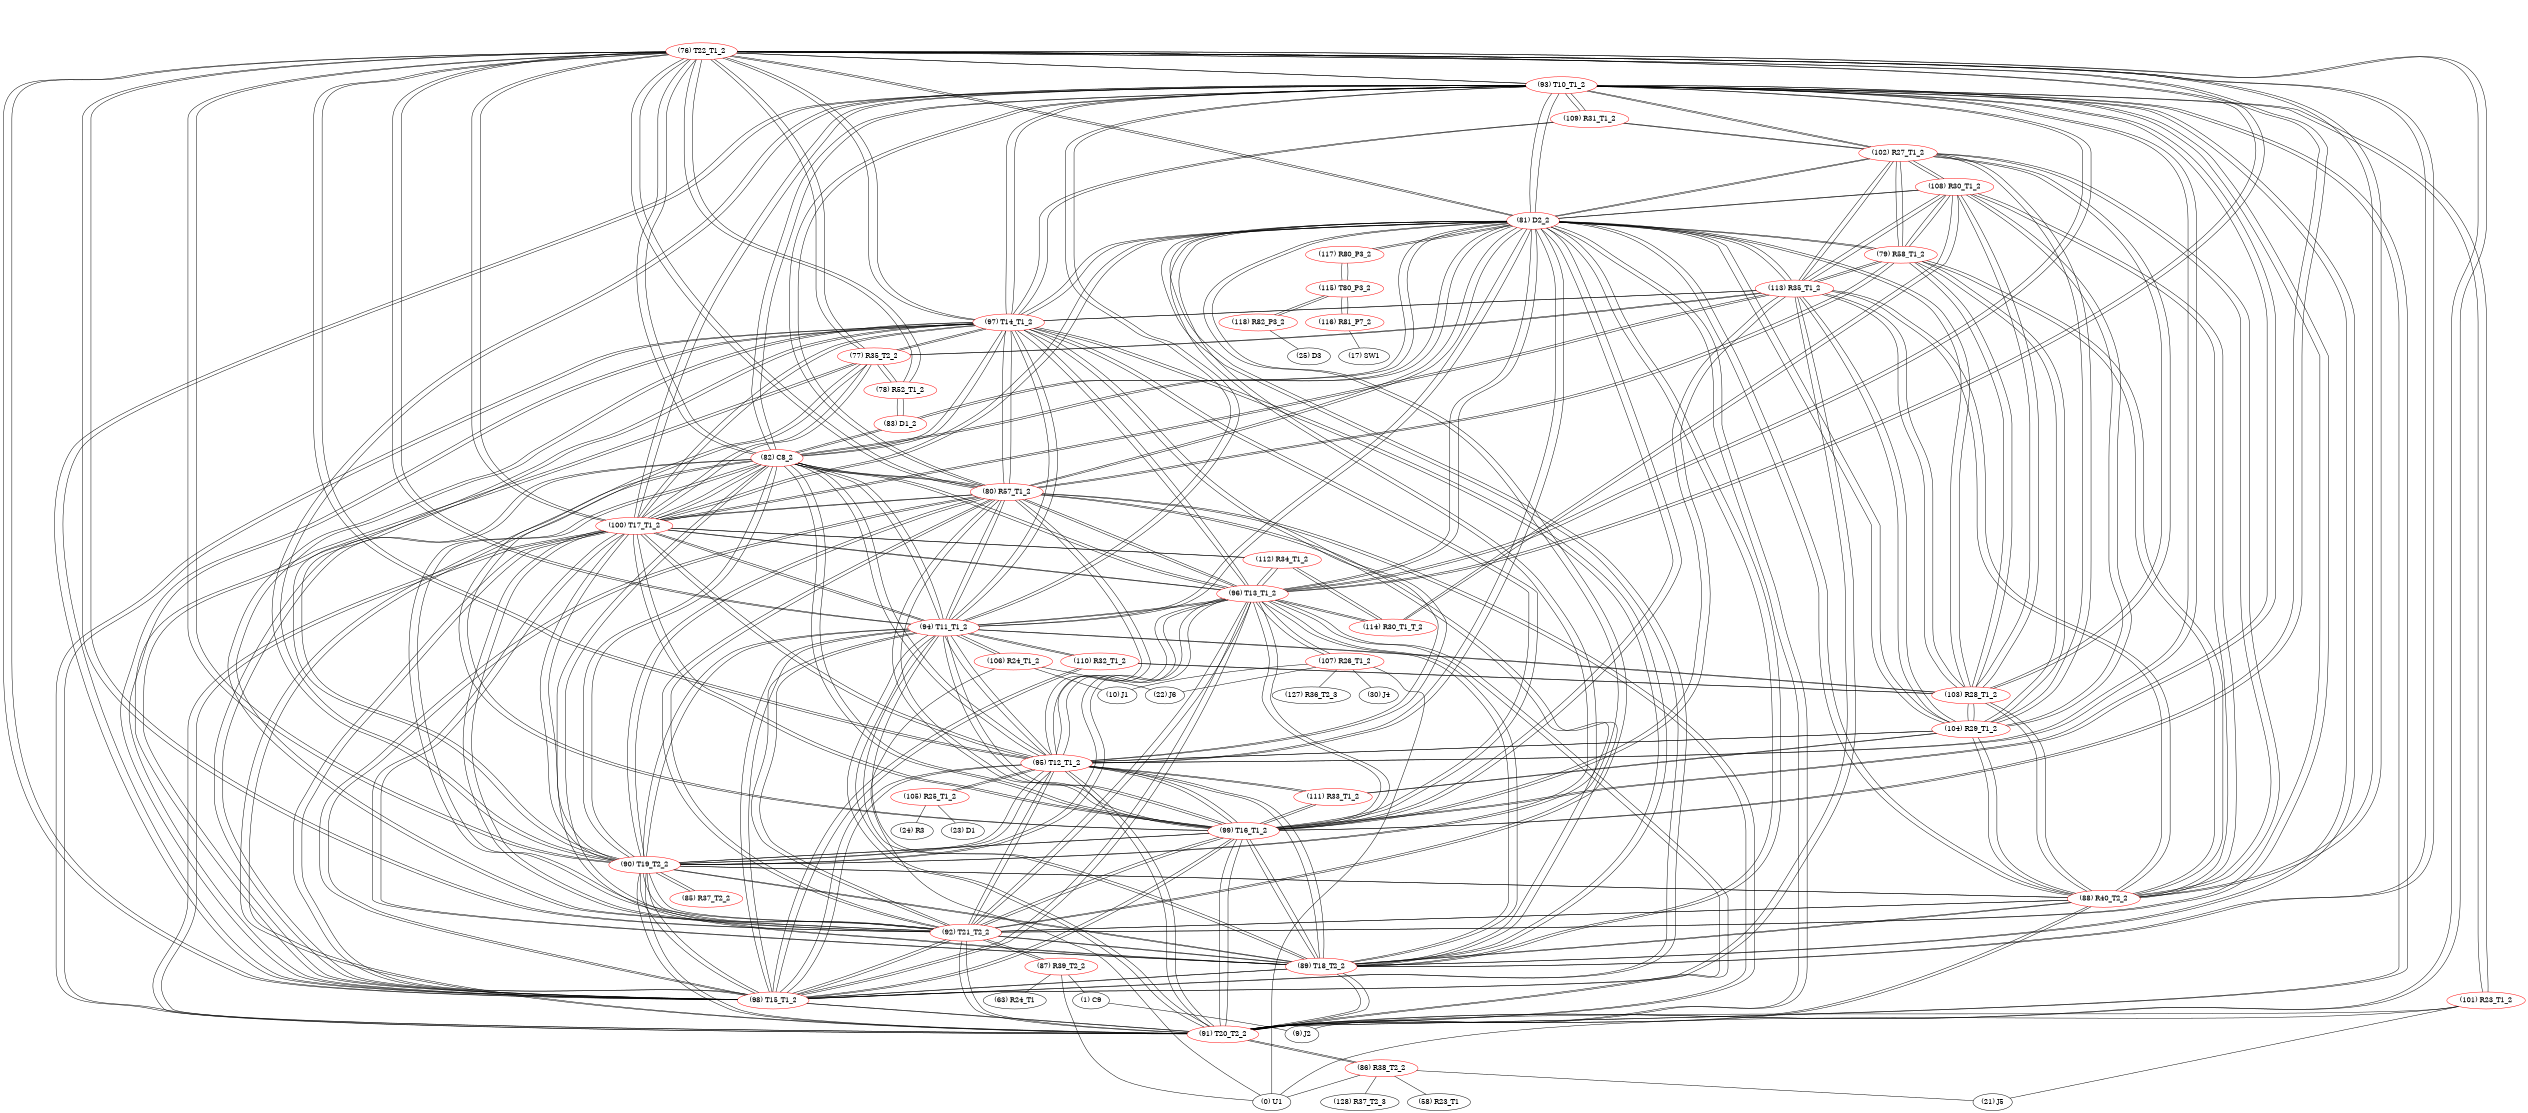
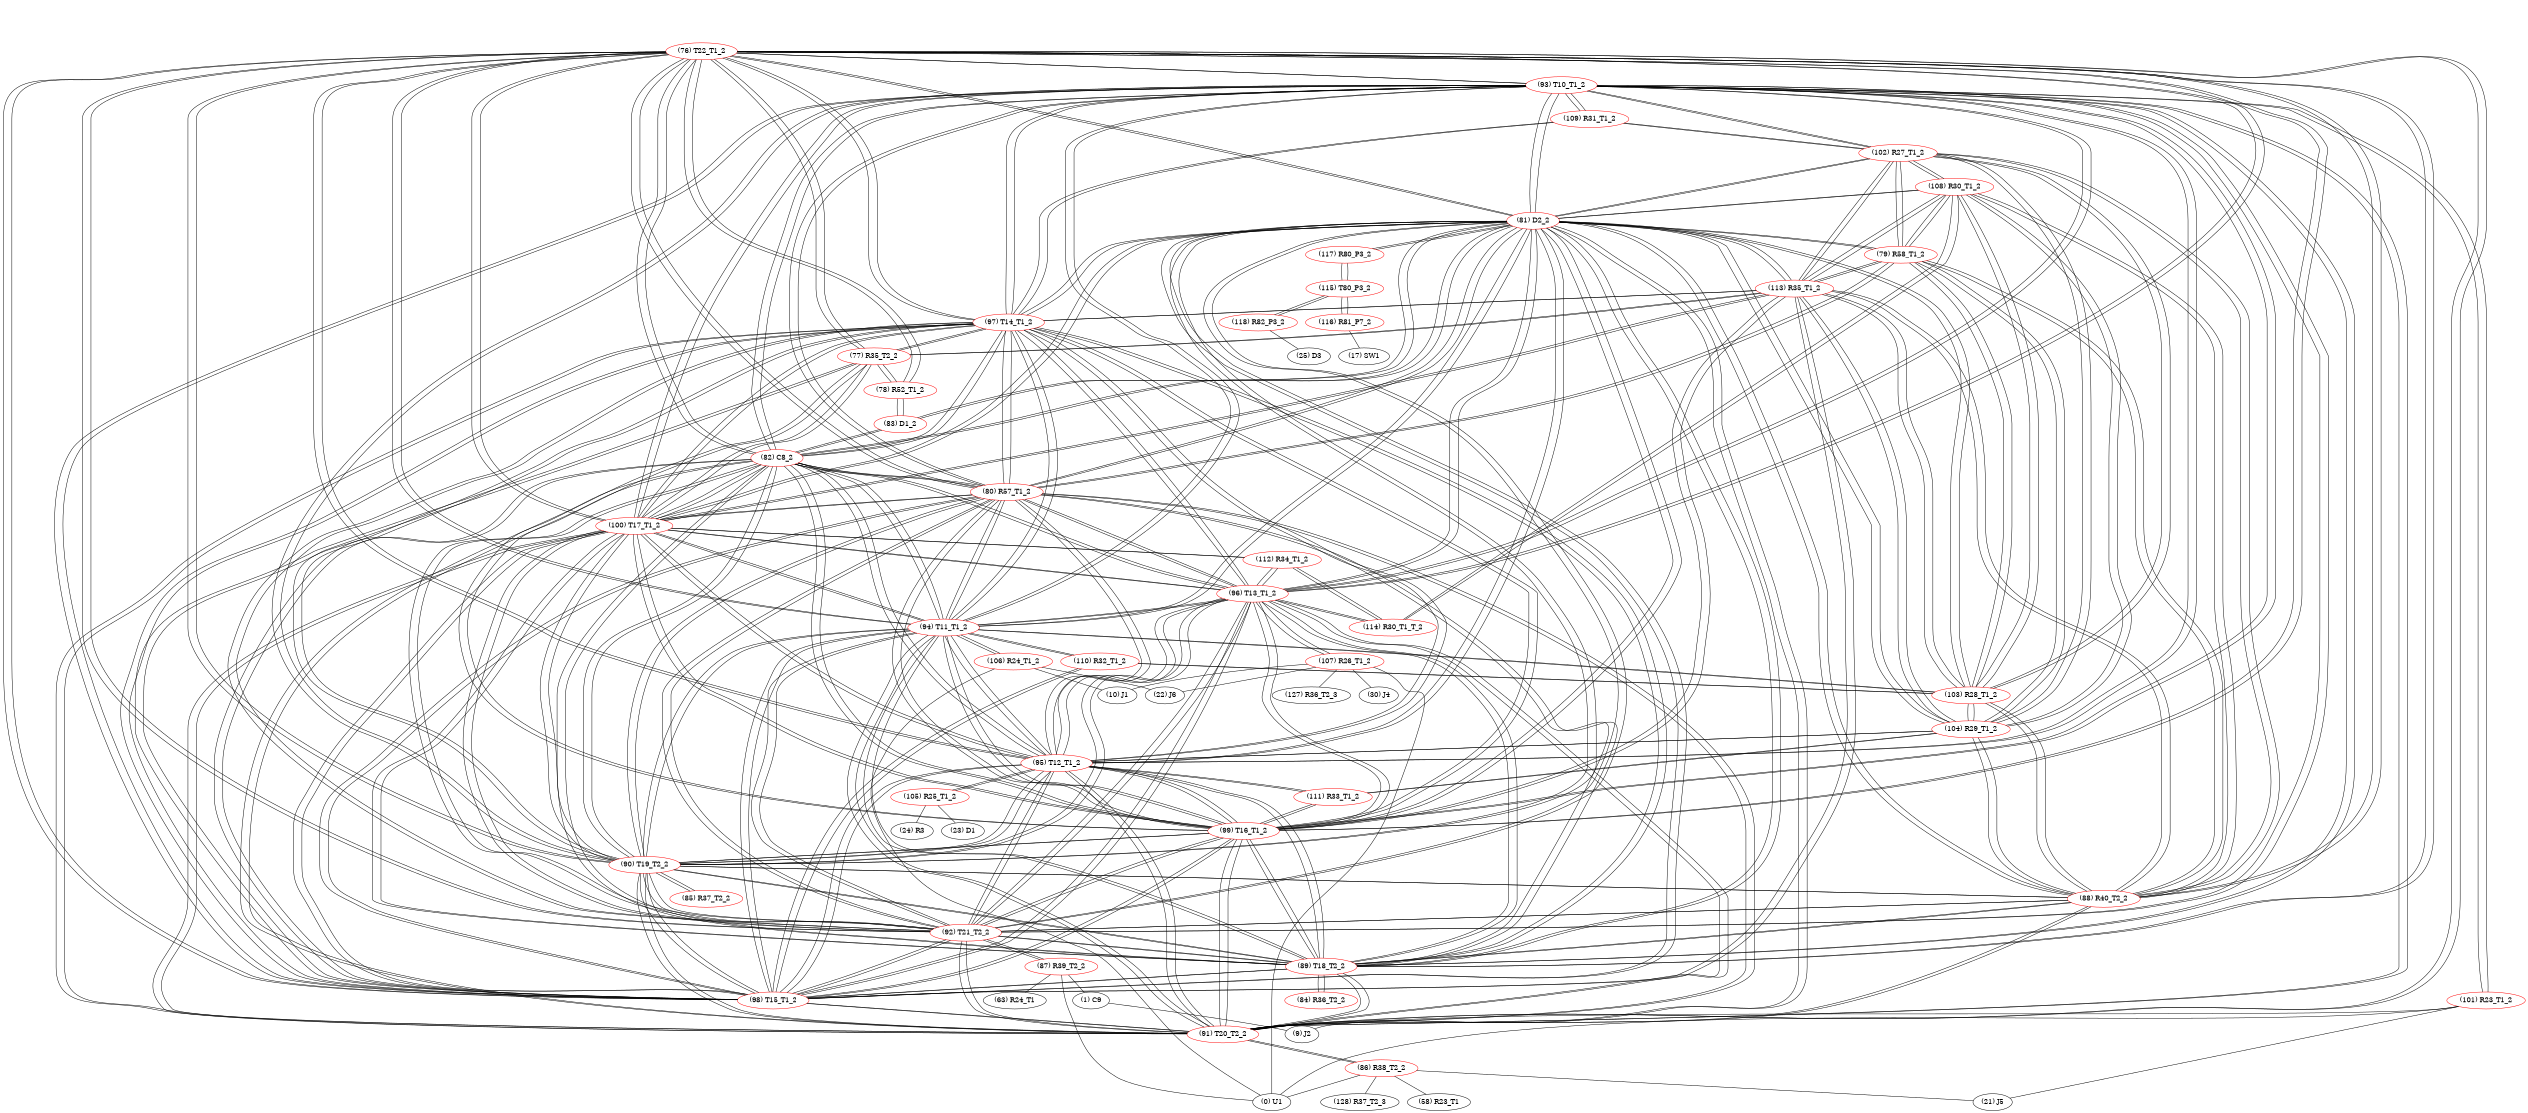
none -> (1321, 1000)
